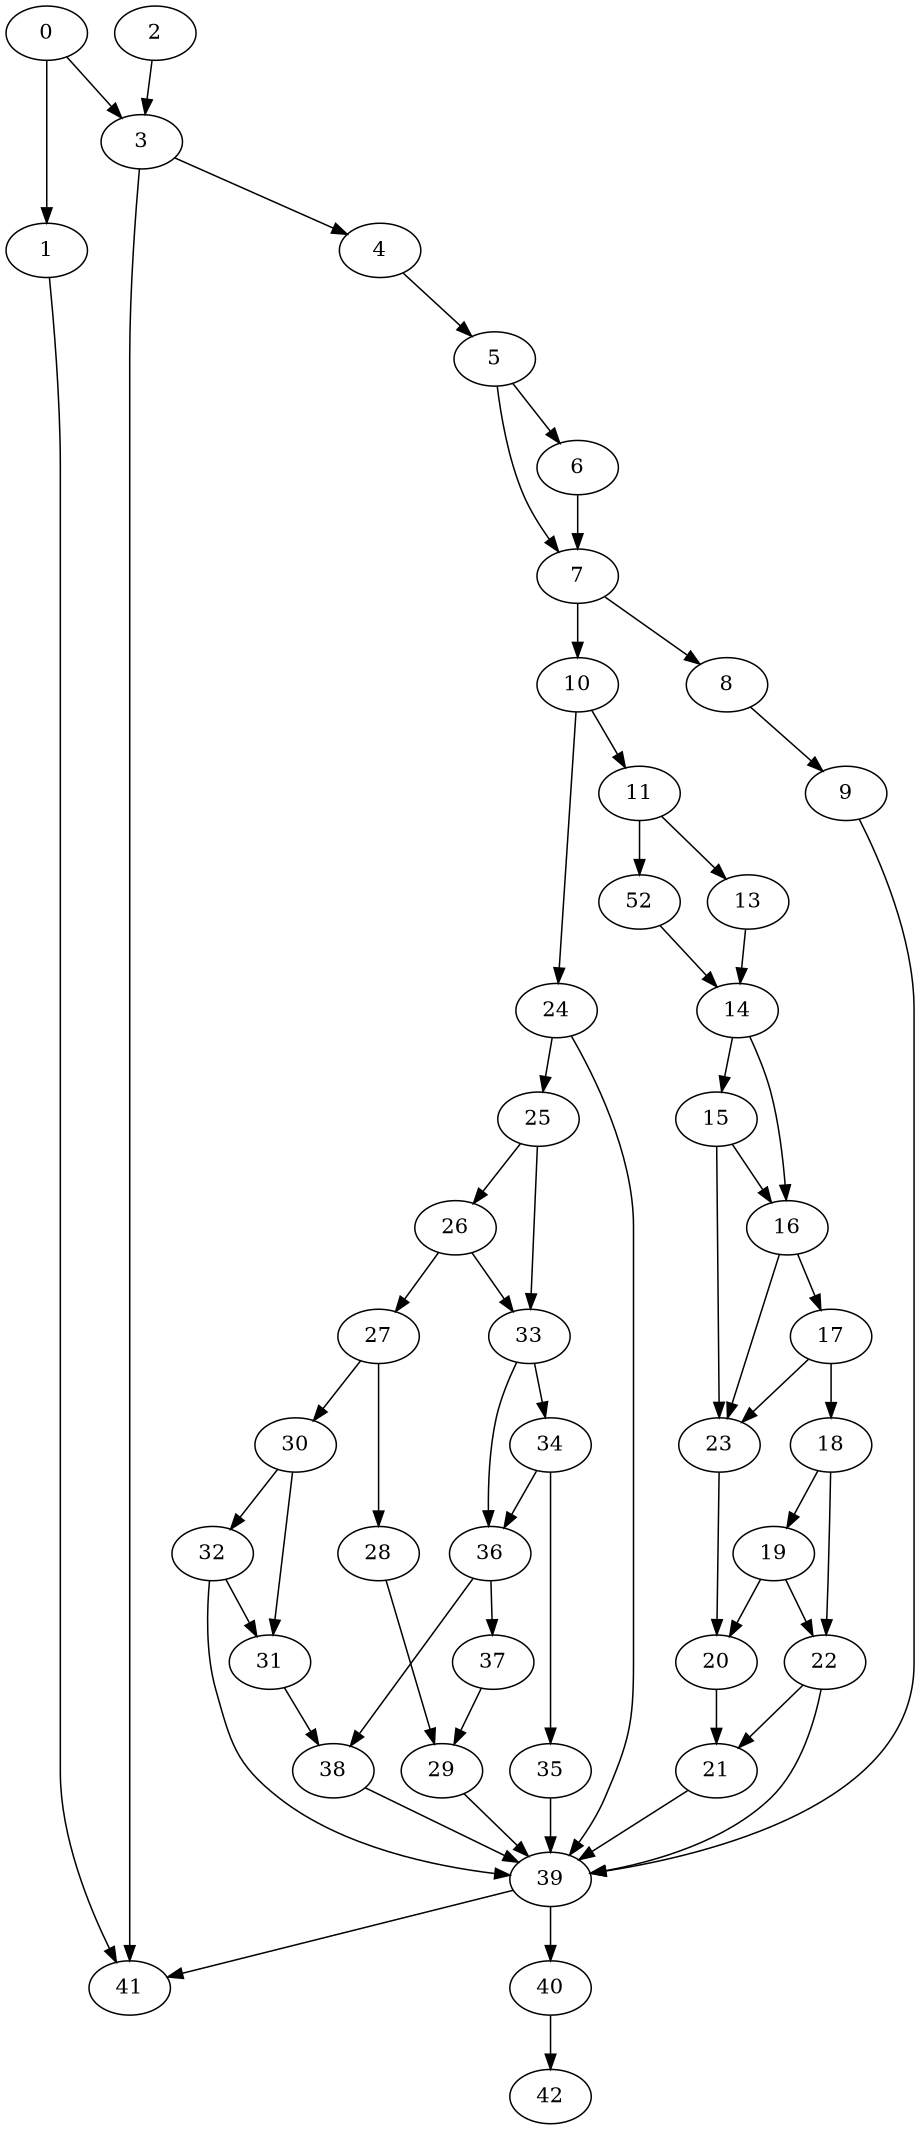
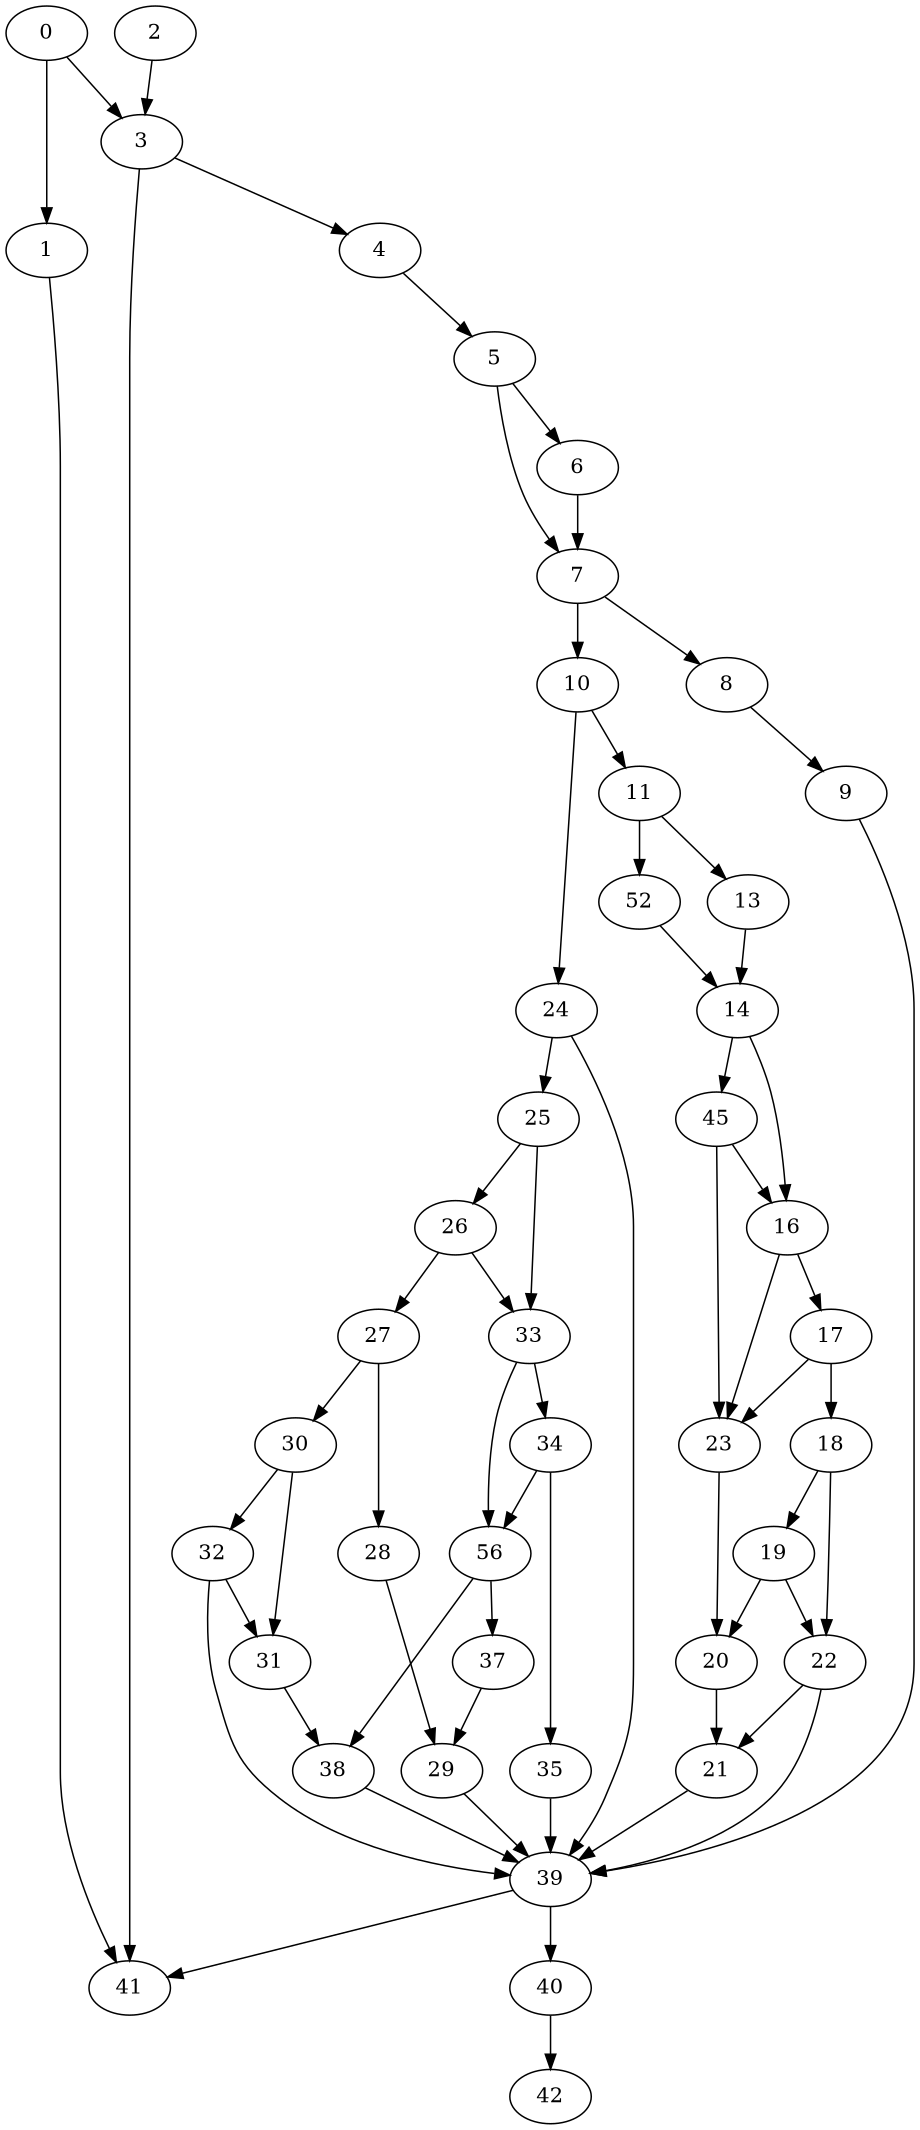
(716, 1119) -> (716, 1119)
(490, 1554) -> (490, 1554)
